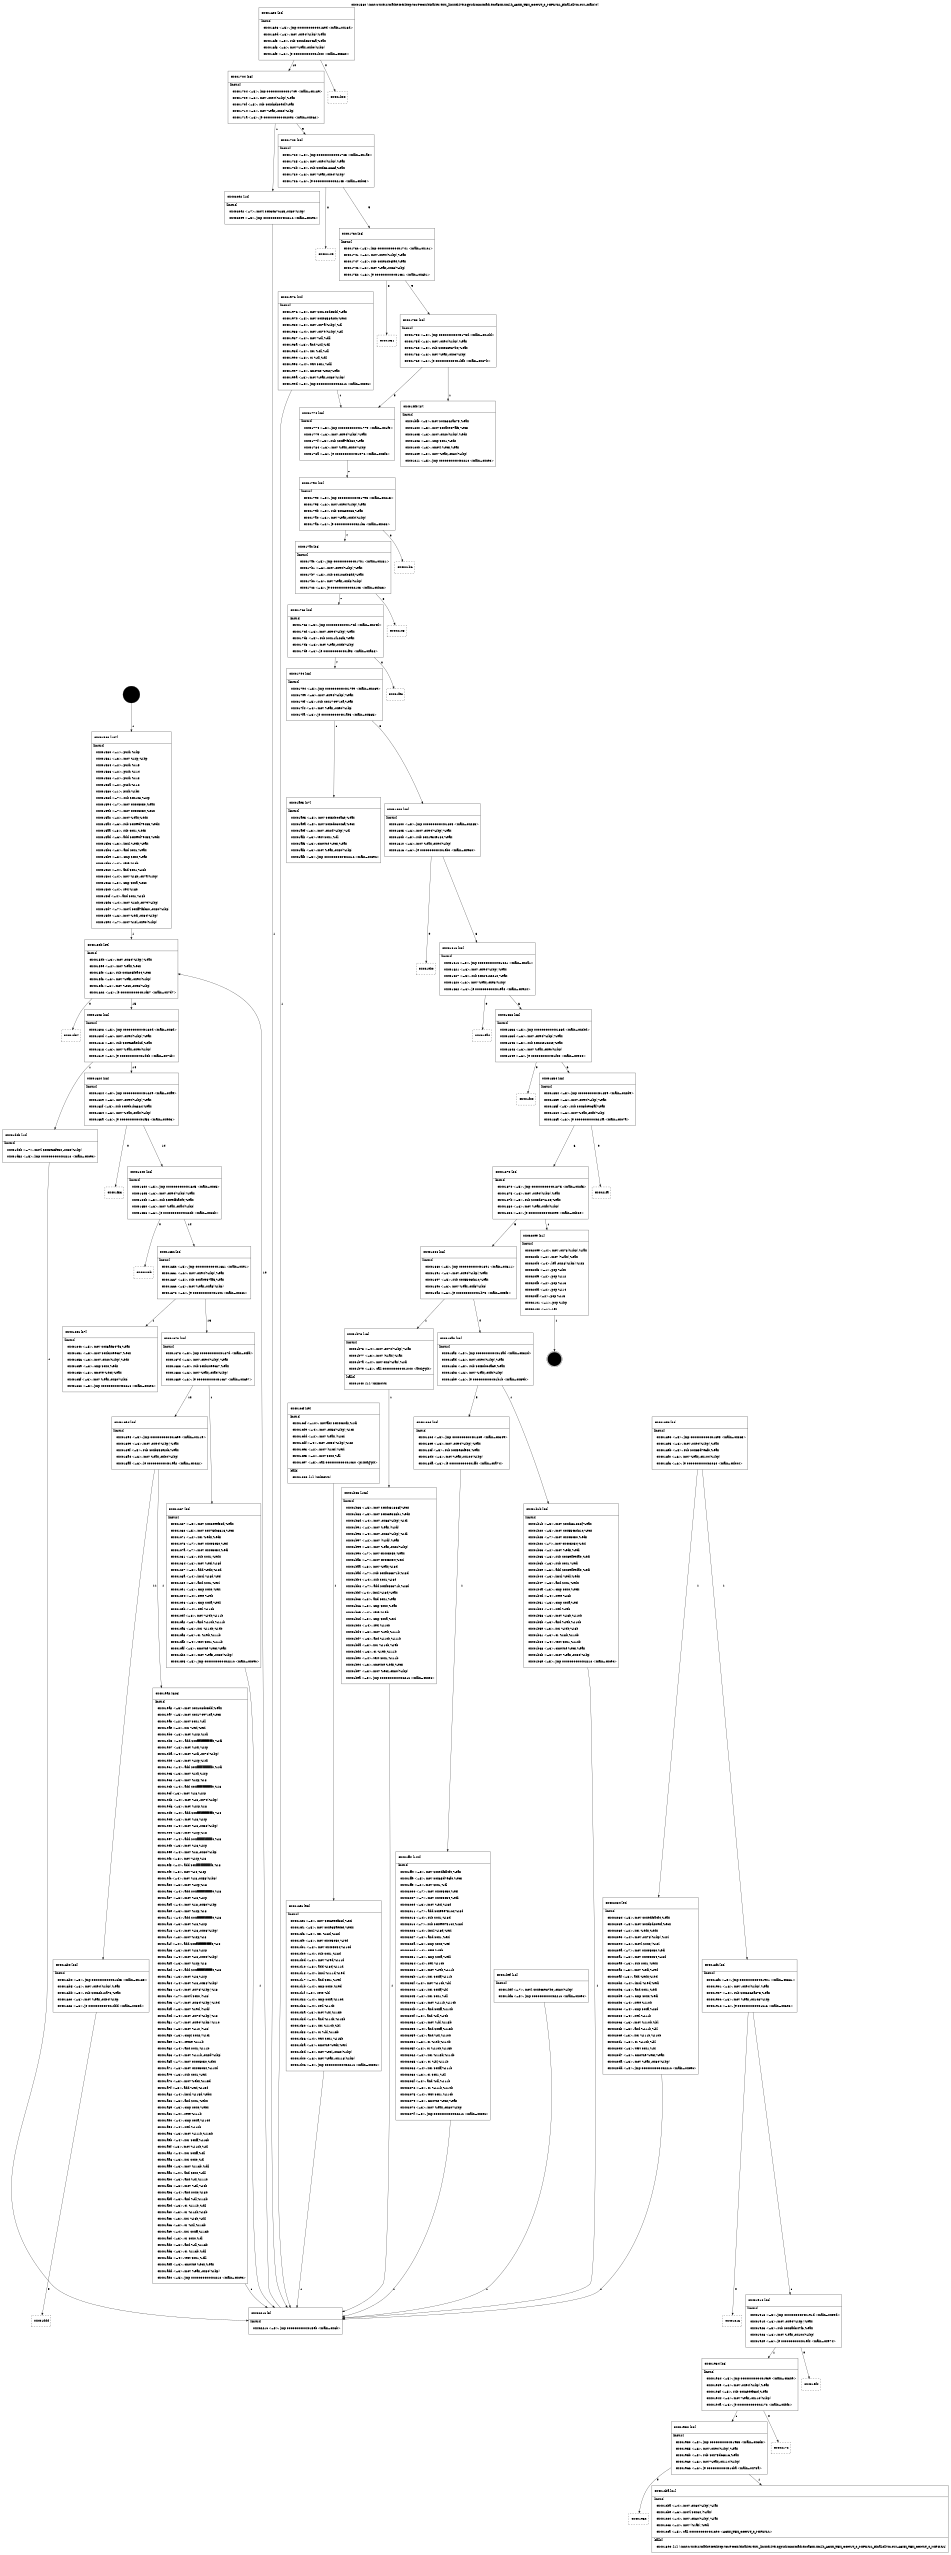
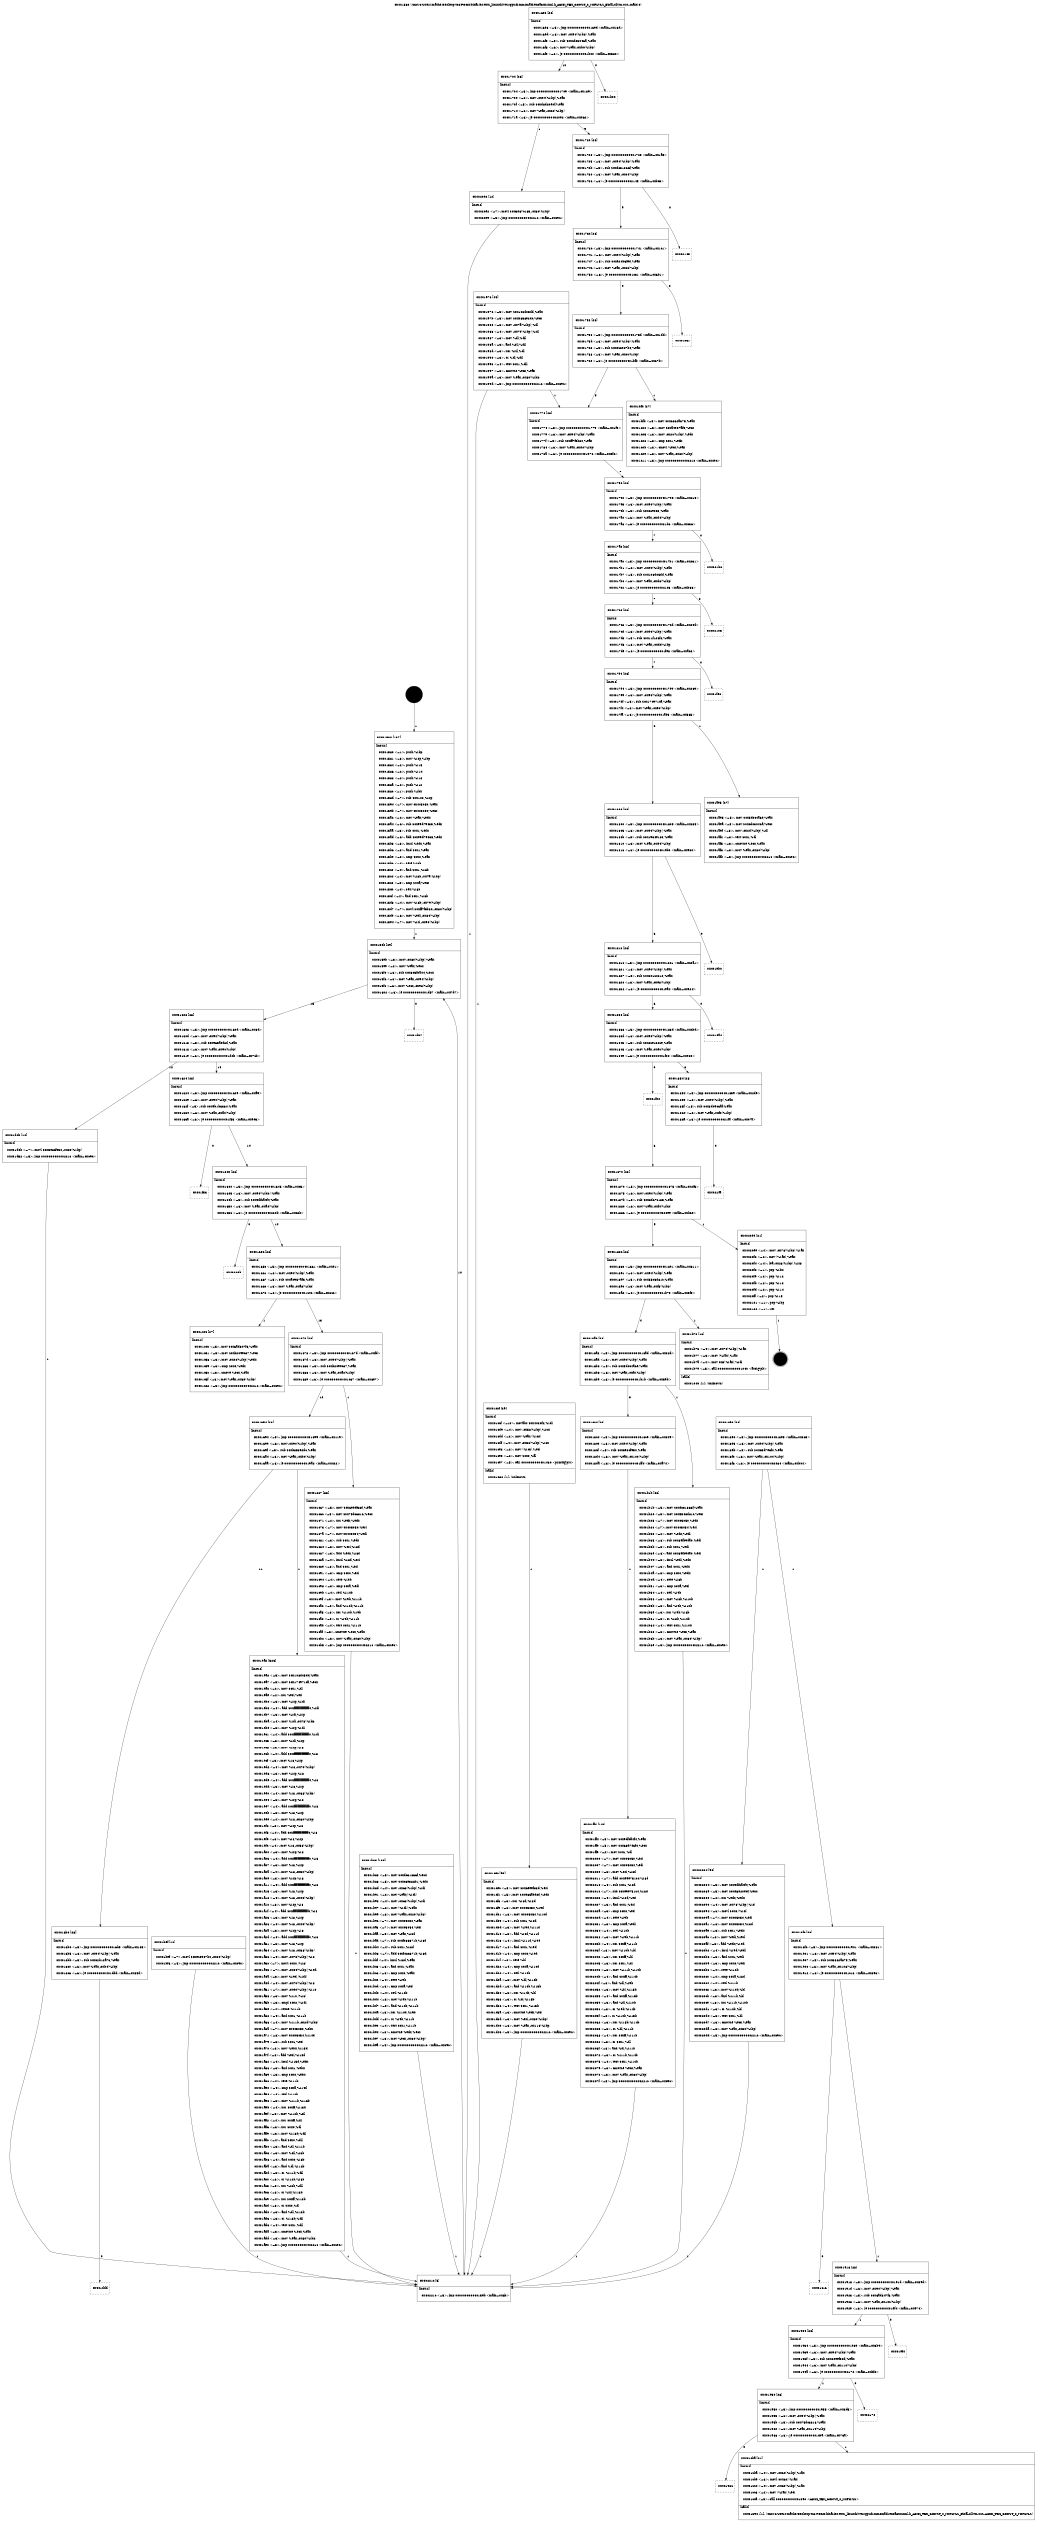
(90, 1067) -> (171, 1067)
(564, 1145) -> (653, 1135)
(389, 1437) -> none
